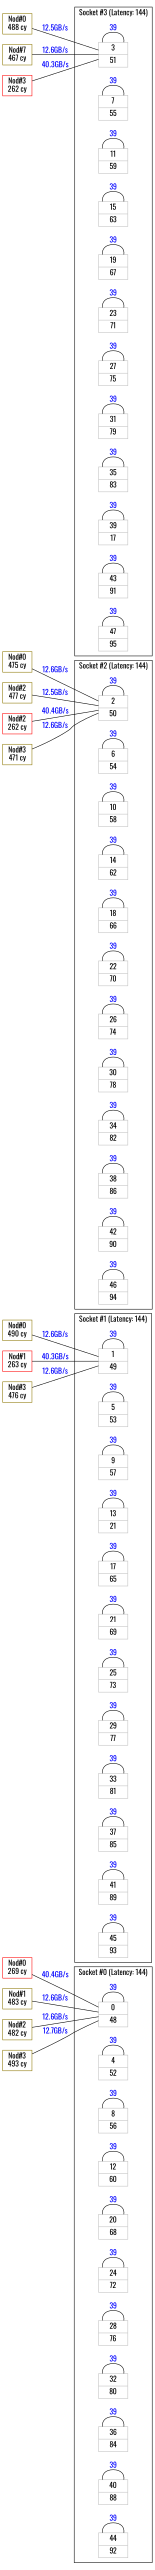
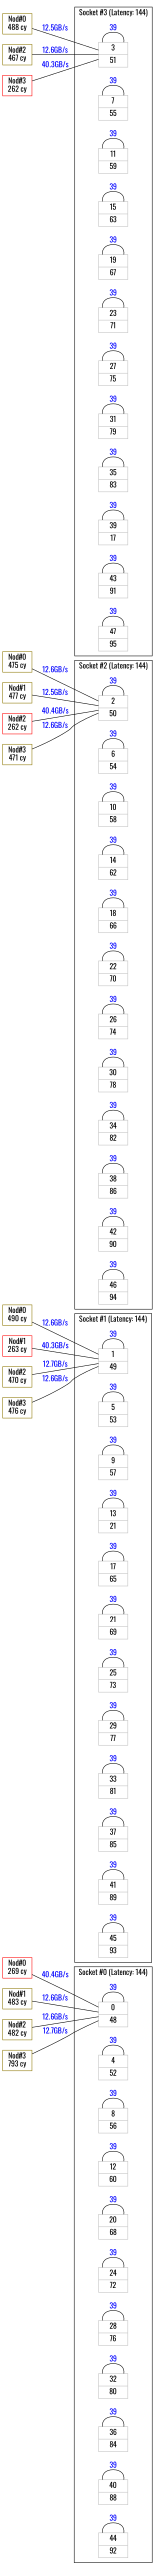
(17, 55) -> (17, 55)
(17, 693) -> (17, 693)
none -> (17, 1377)
(17, 2060) -> (17, 2060)
